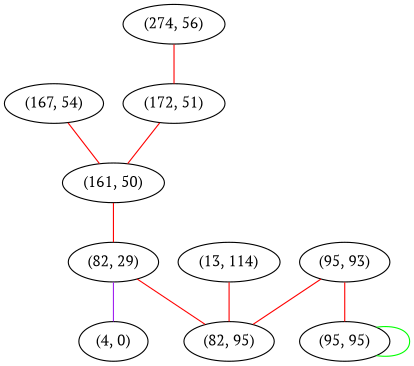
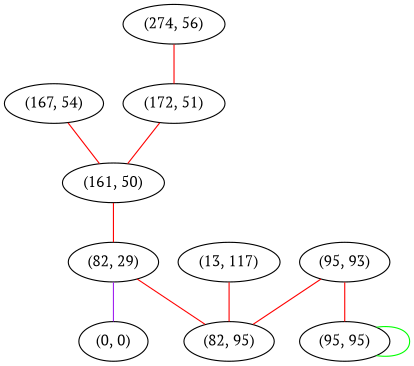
(229, 262) -> (229, 262)
(113, 341) -> (113, 341)
